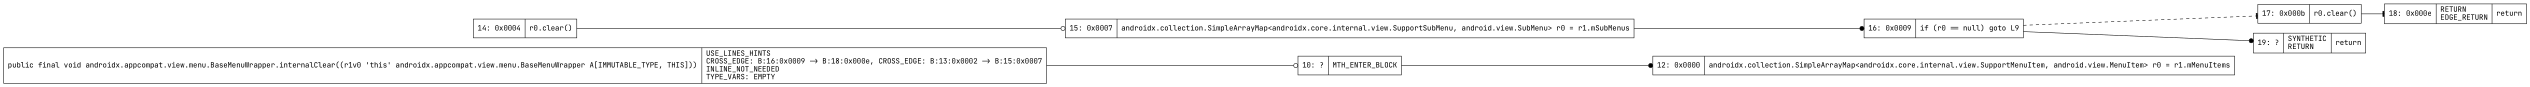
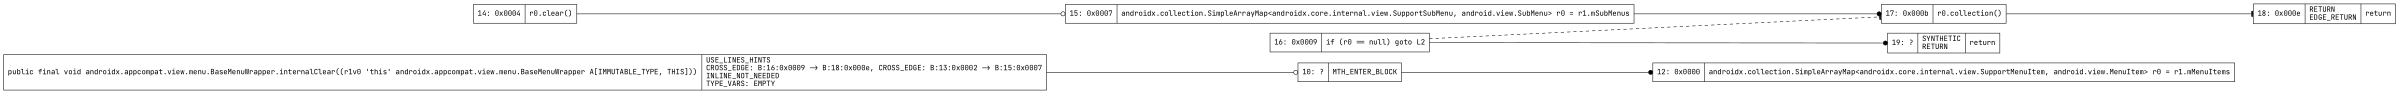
(2335, 14) -> (1970, 14)
(1747, 28) -> (1756, 14)
(1970, 28) -> (1376, 42)
